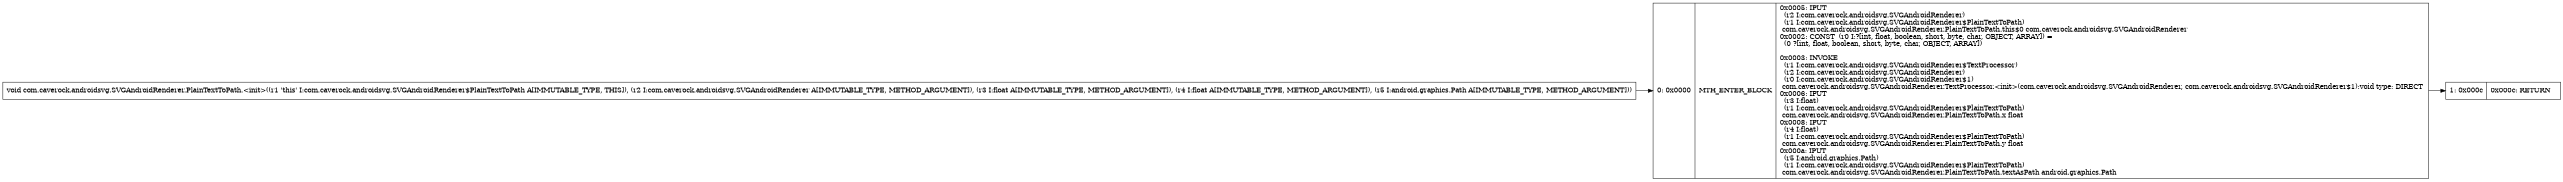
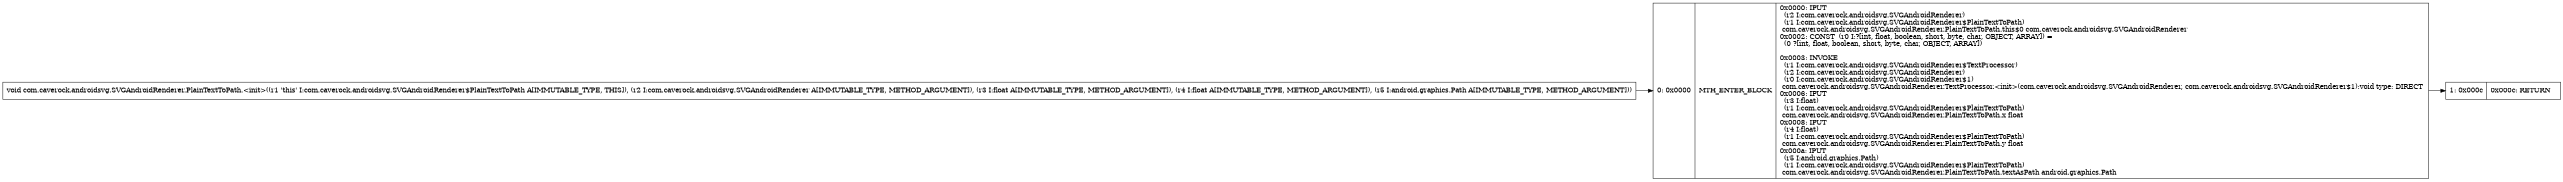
(1805, 8) -> (1805, 8)
